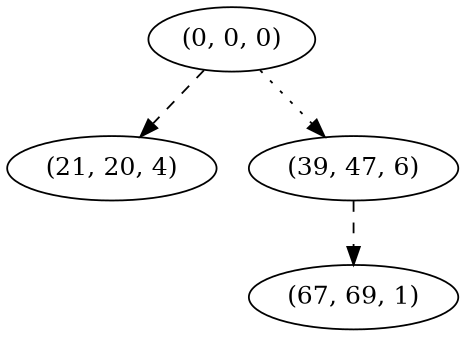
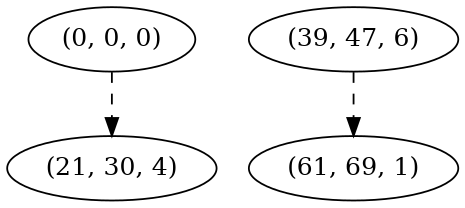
(286, 97) -> none
(112, 168) -> (112, 168)
(354, 297) -> (354, 168)
